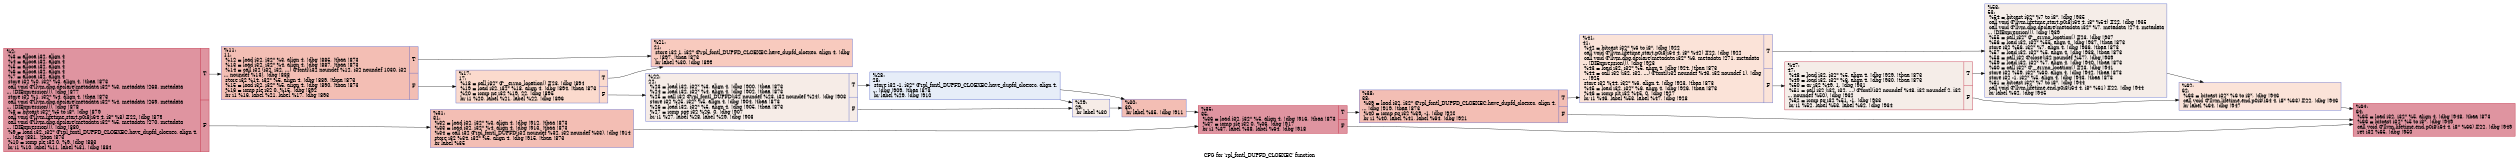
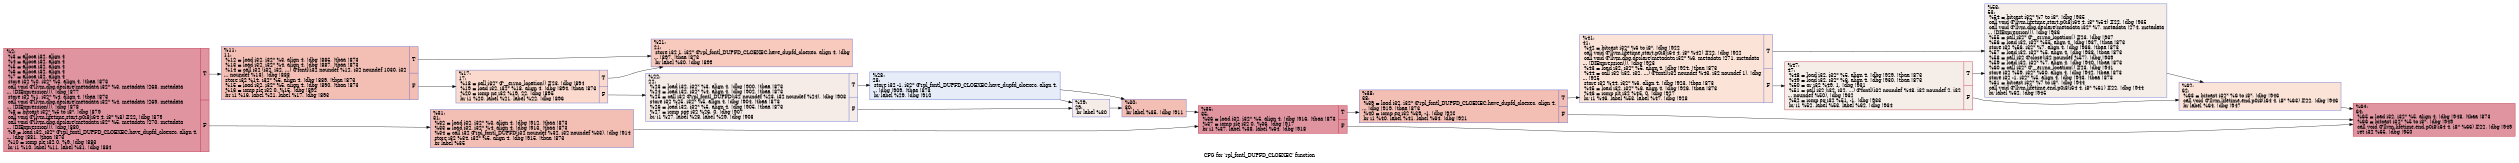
(2024, 33) -> (2024, 33)
